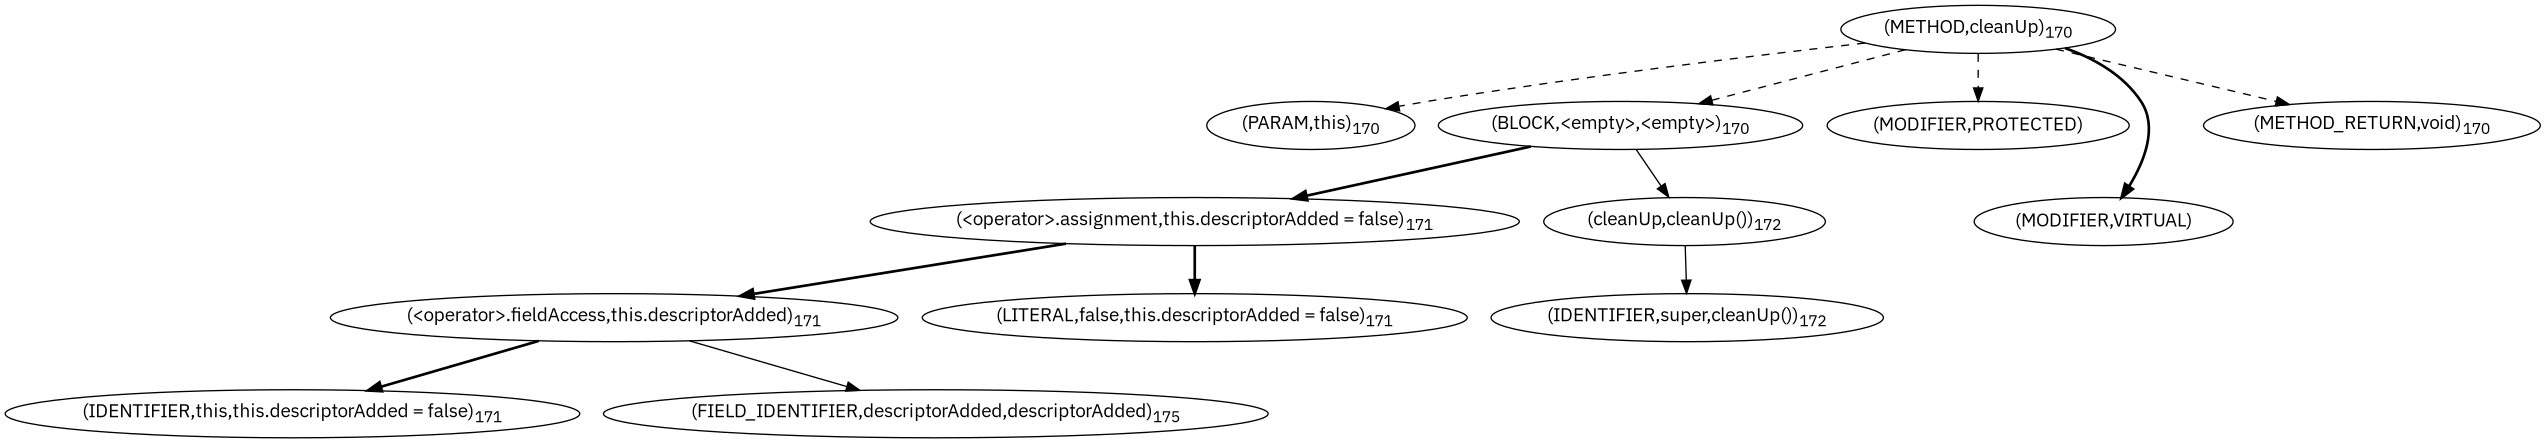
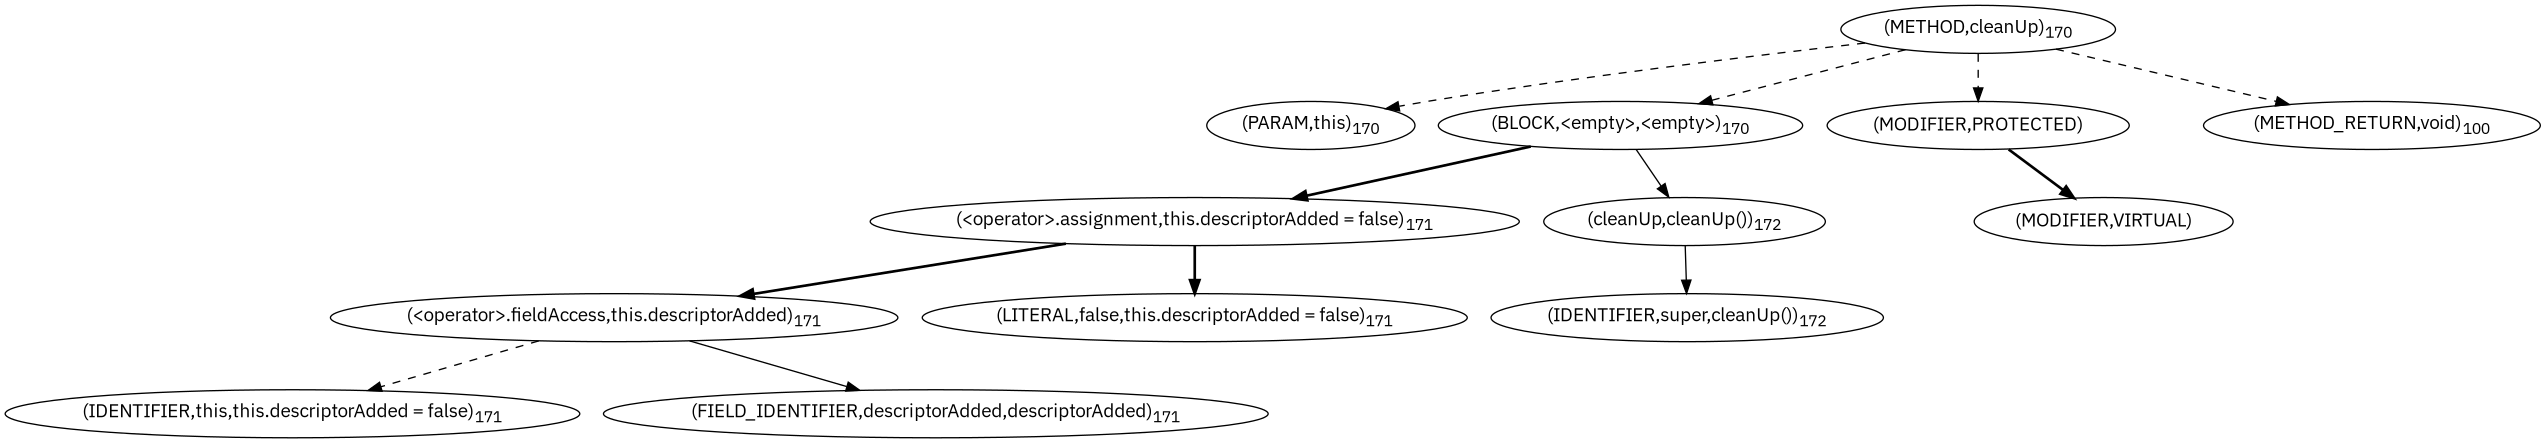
(2140, 100) -> (2036, 170)
(2477, 123) -> (2477, 123)
(460, 364) -> (460, 364)
(1167, 412) -> (1167, 412)
